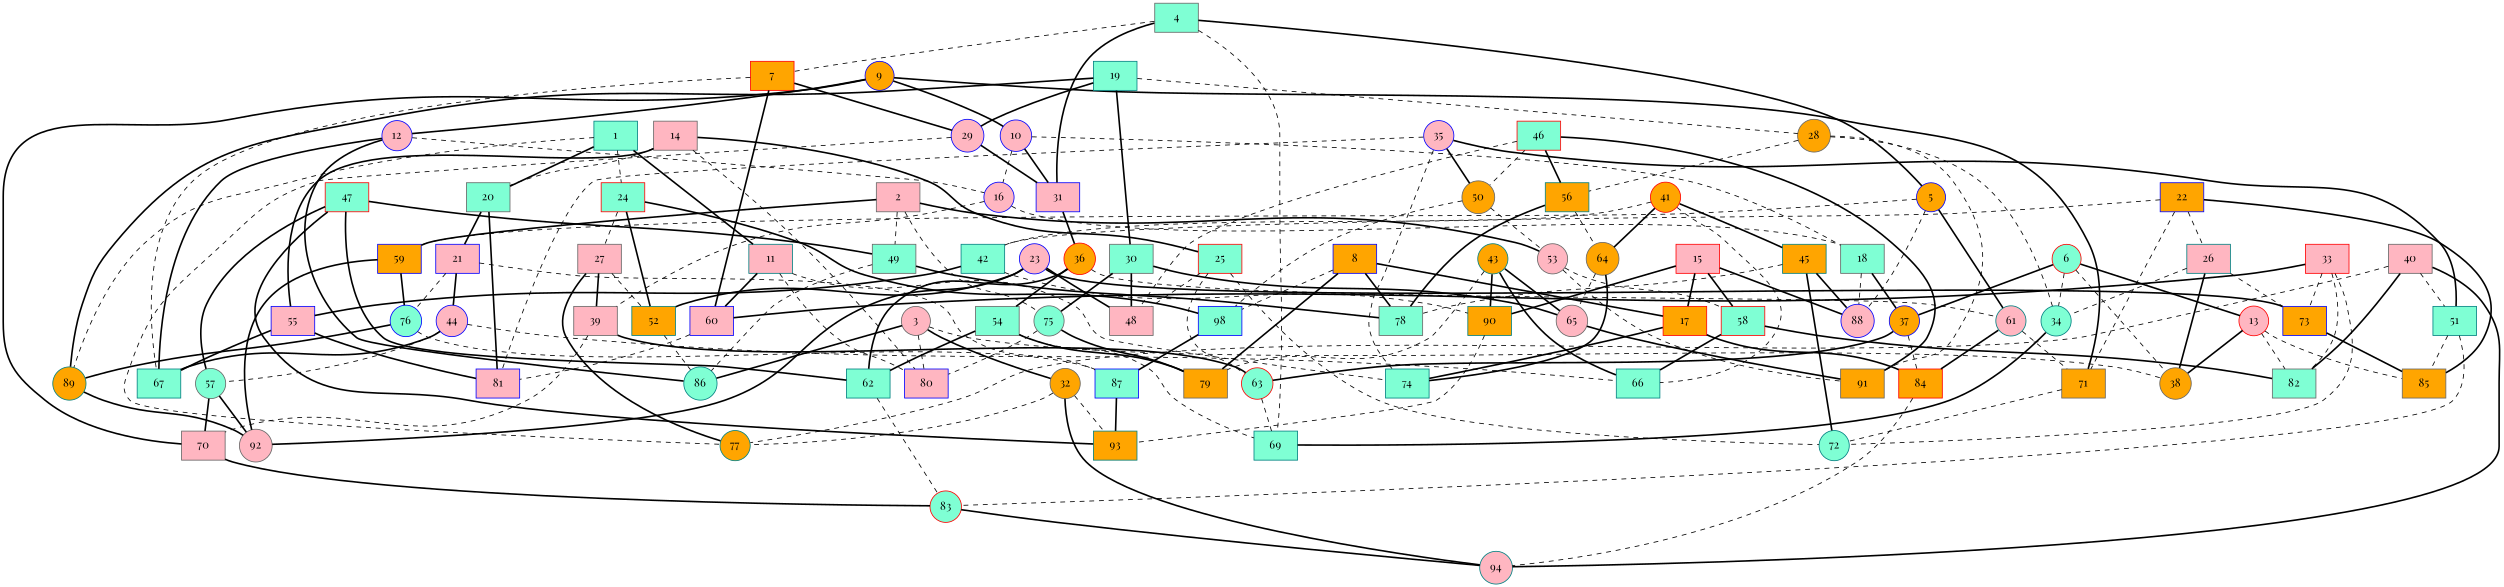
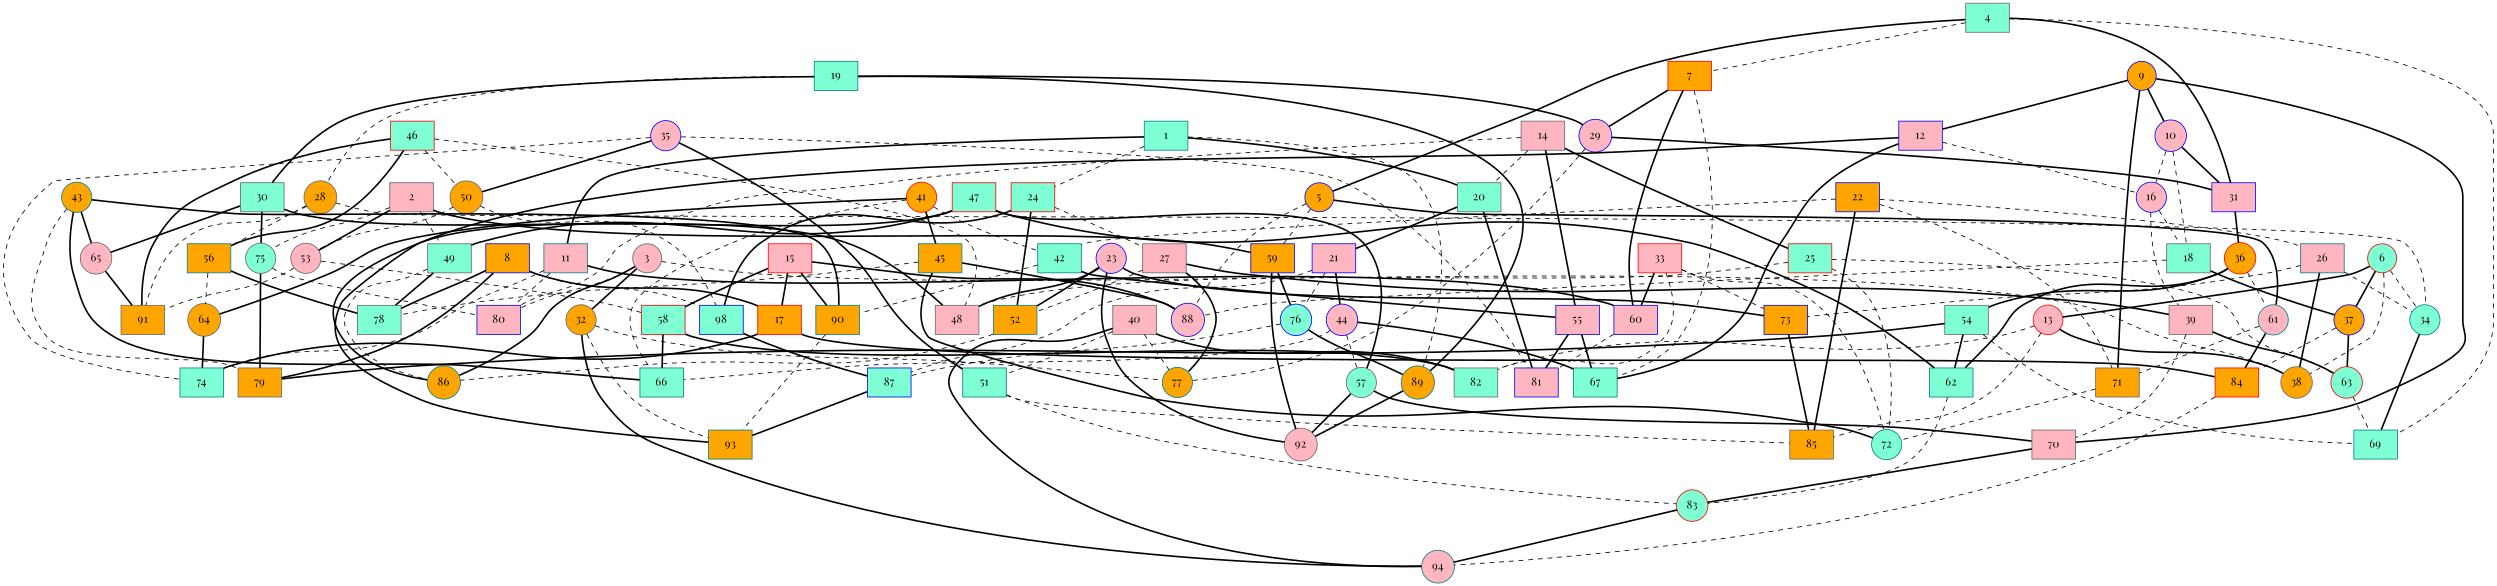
(397, 136) -> (1921, 136)
(1587, 290) -> none
(700, 384) -> (444, 382)
